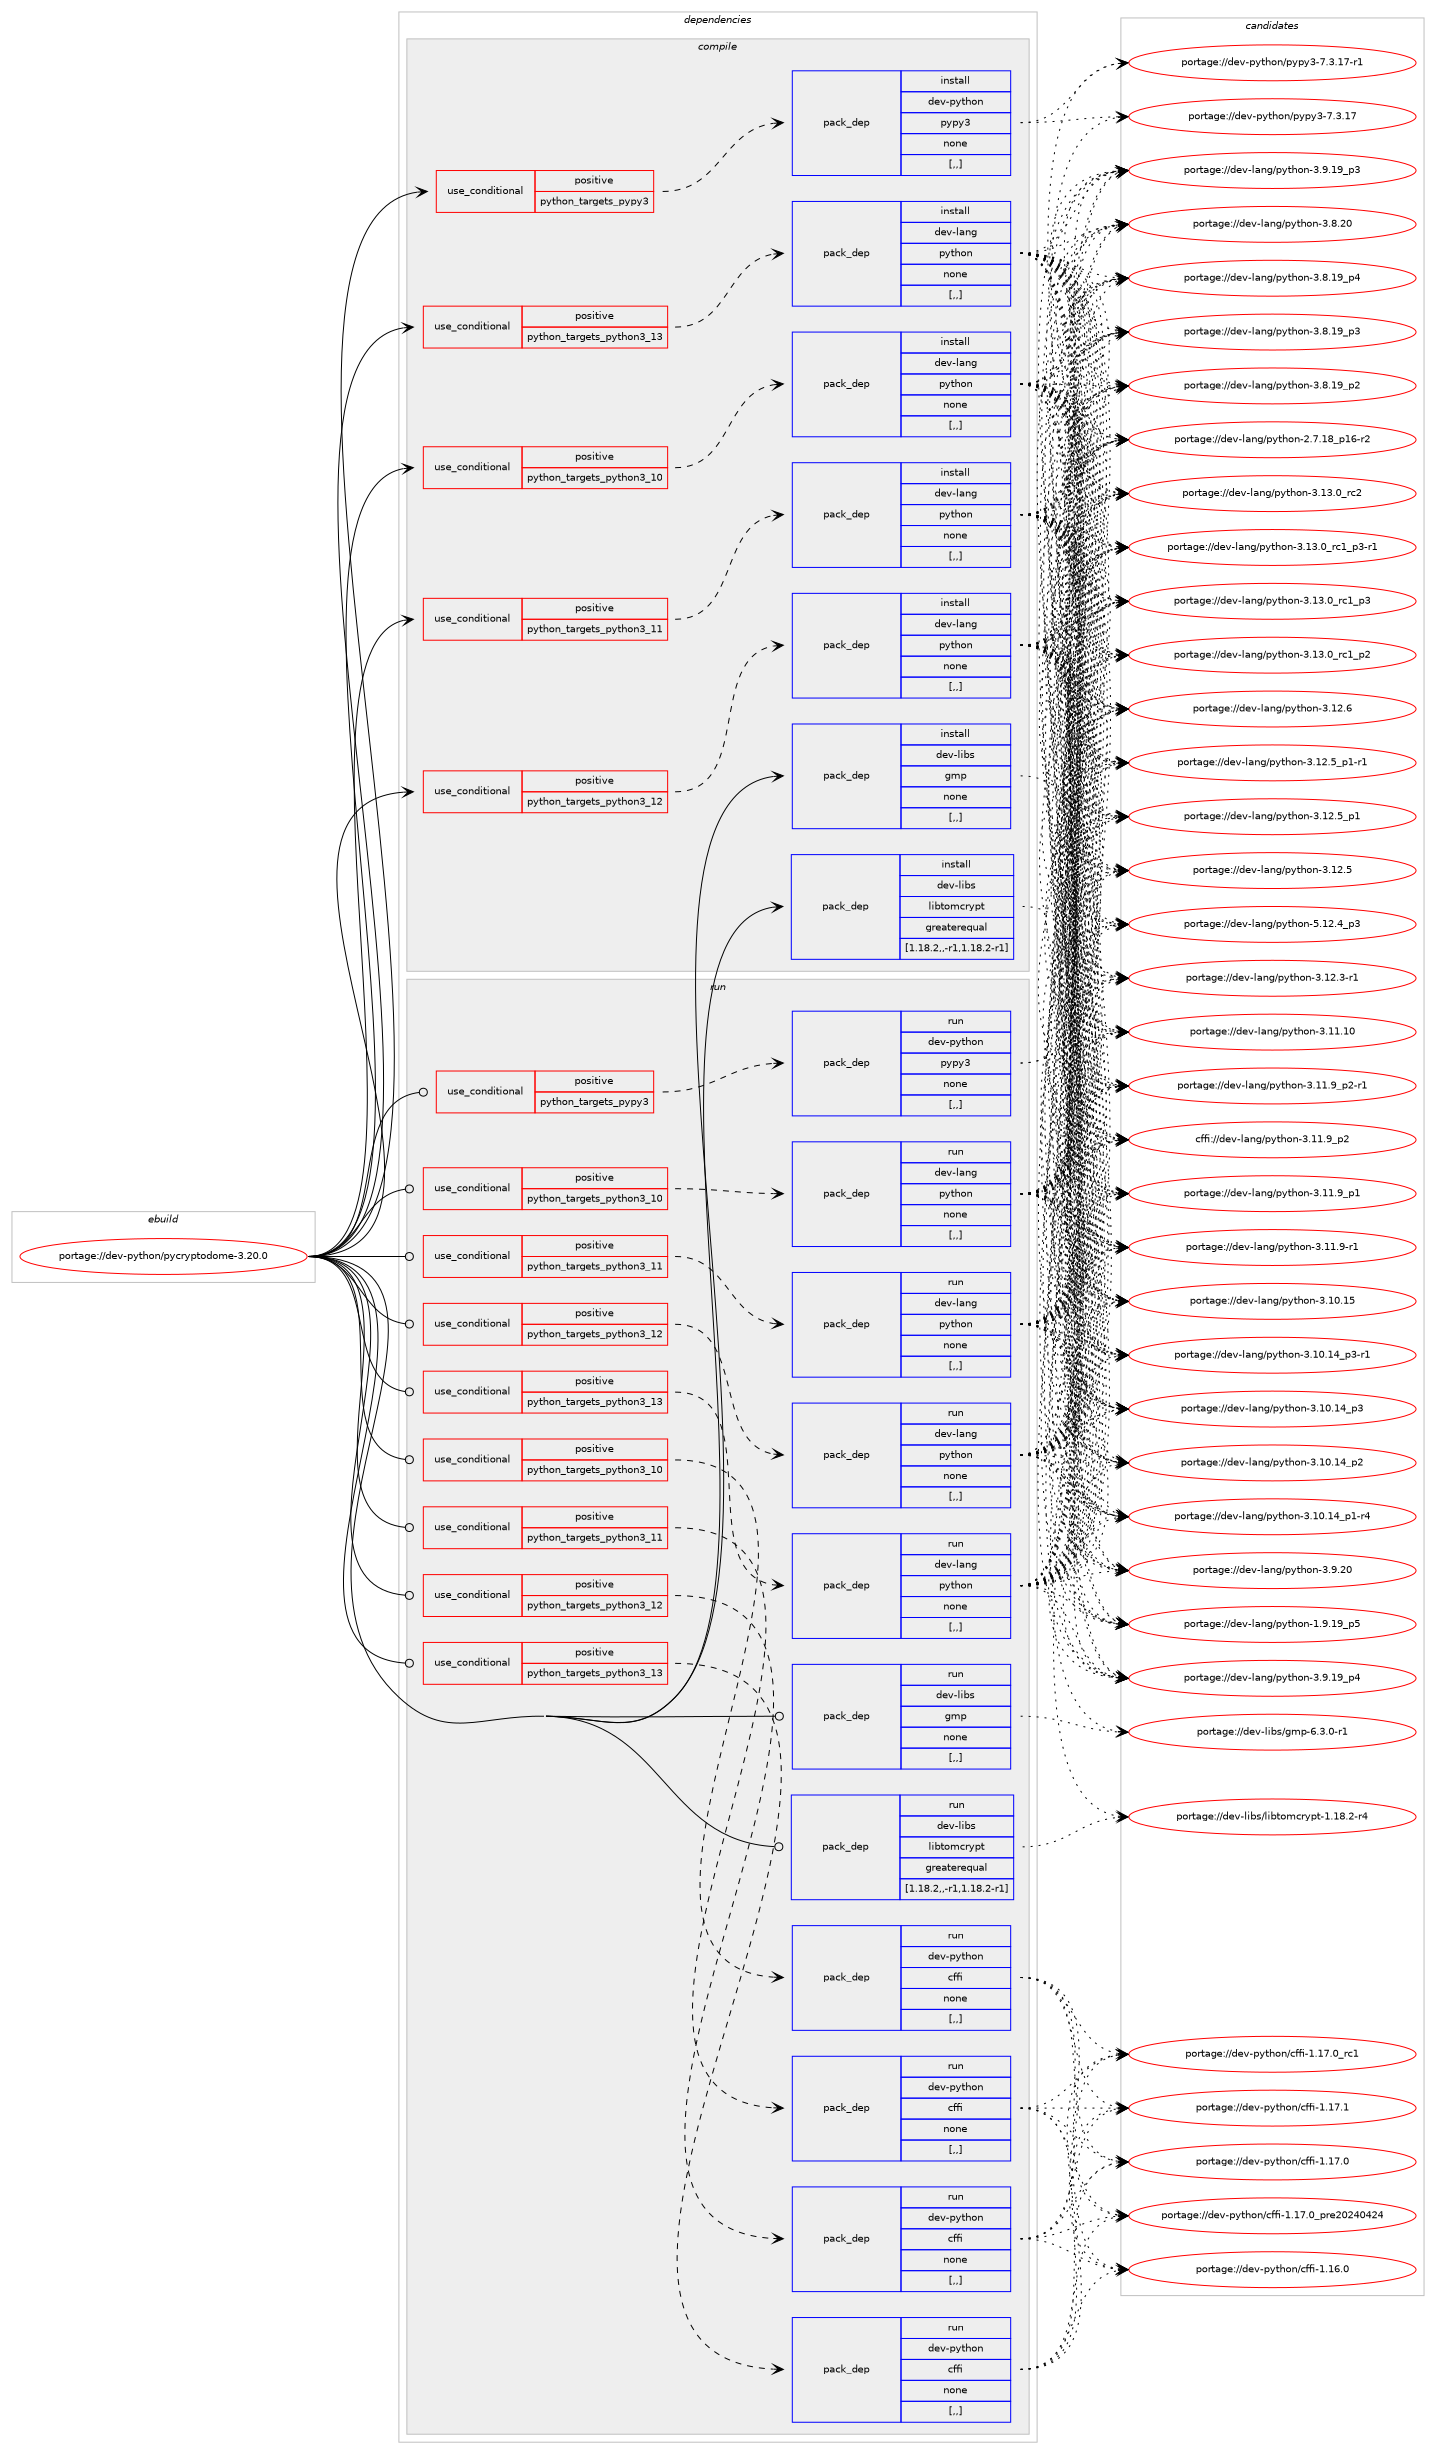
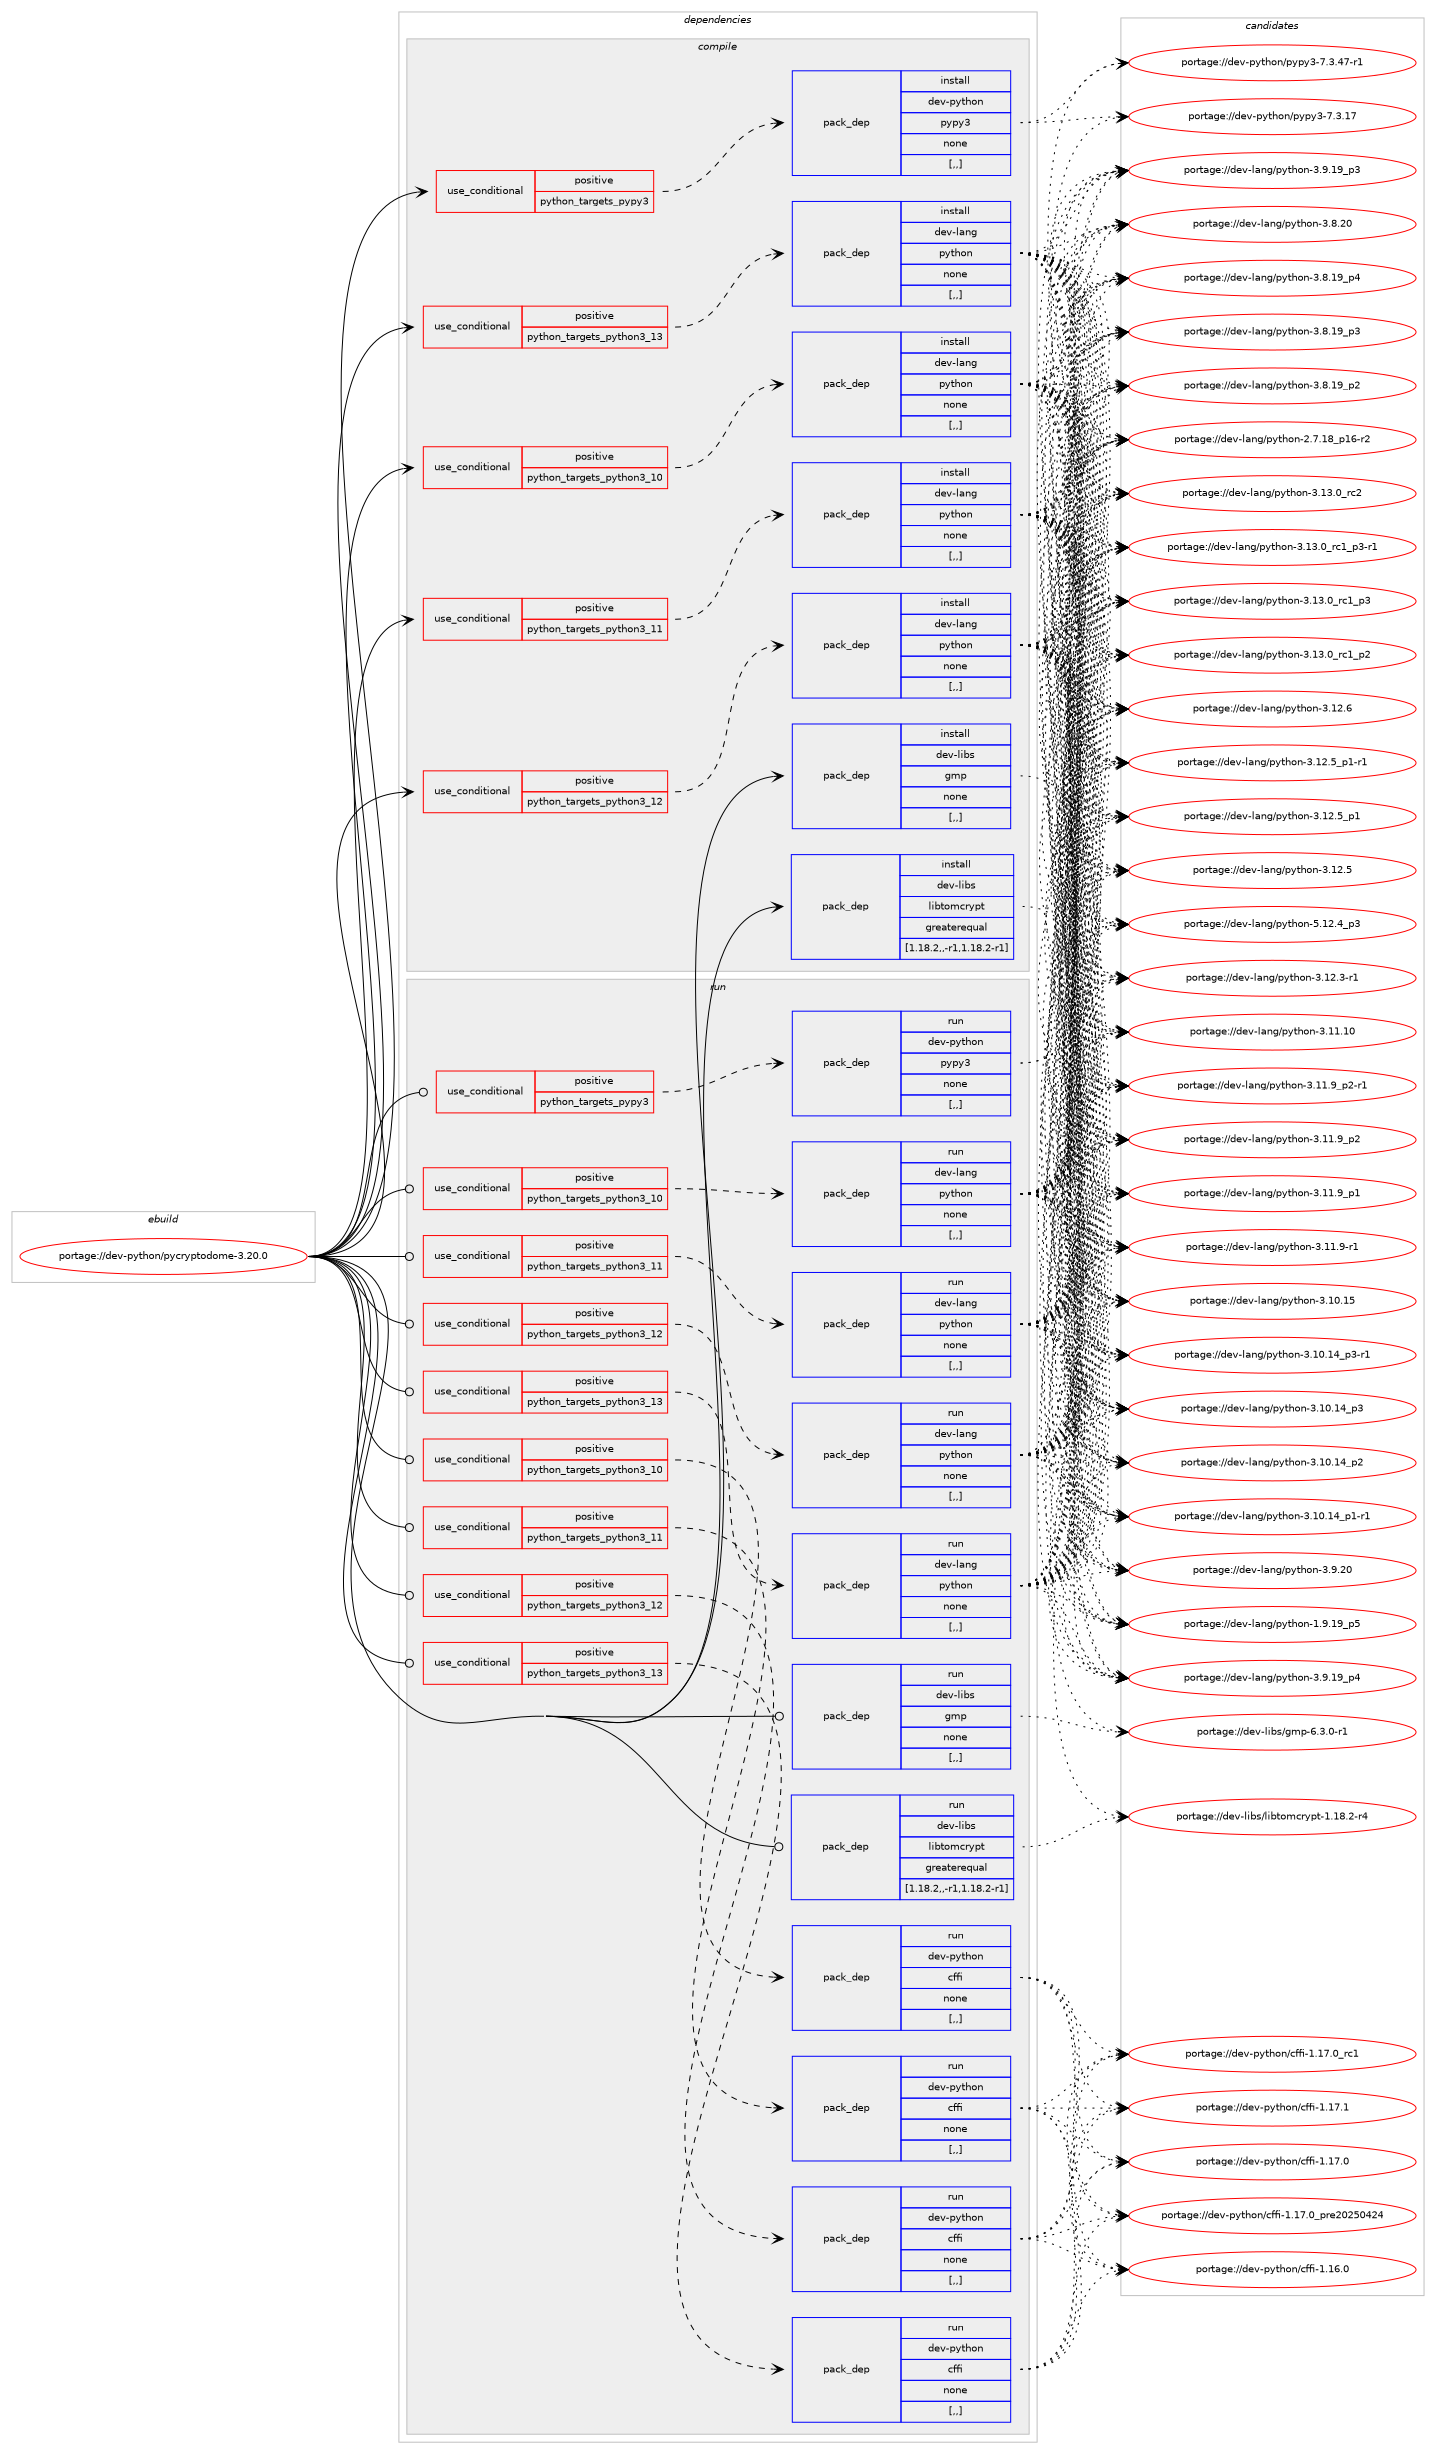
(1272, 63) -> (1272, 63)
(1272, 1140) -> (1272, 1140)
(1272, 1517) -> (1272, 1517)
(1272, 2216) -> (1272, 2216)
